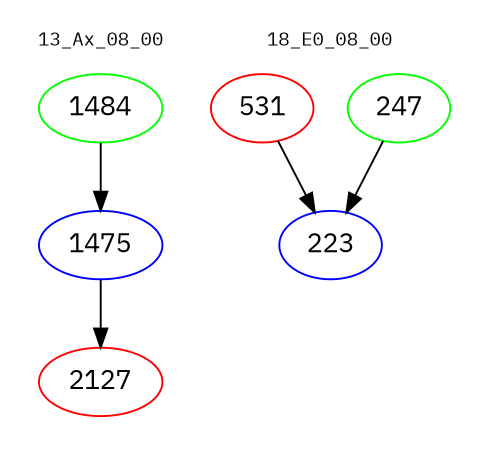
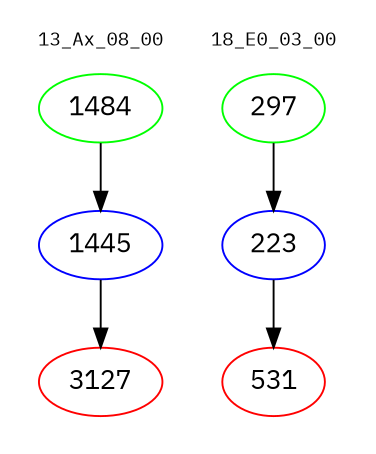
(331, 41) -> (275, 41)
(399, 108) -> (274, 108)
(292, 168) -> (274, 304)
(101, 245) -> (101, 245)
(101, 382) -> (101, 382)
